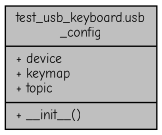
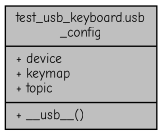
(49, 115) -> (51, 115)
